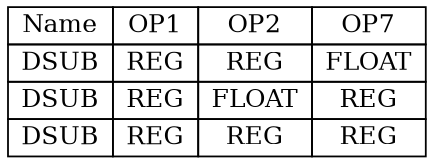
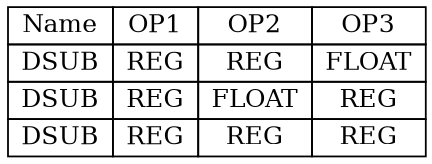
(369, 25) -> (369, 25)
